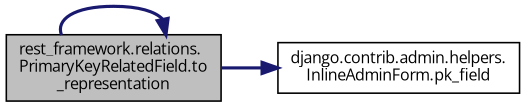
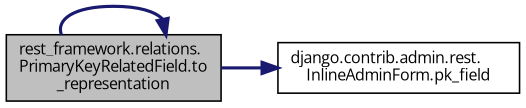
(399, 68) -> (399, 68)
